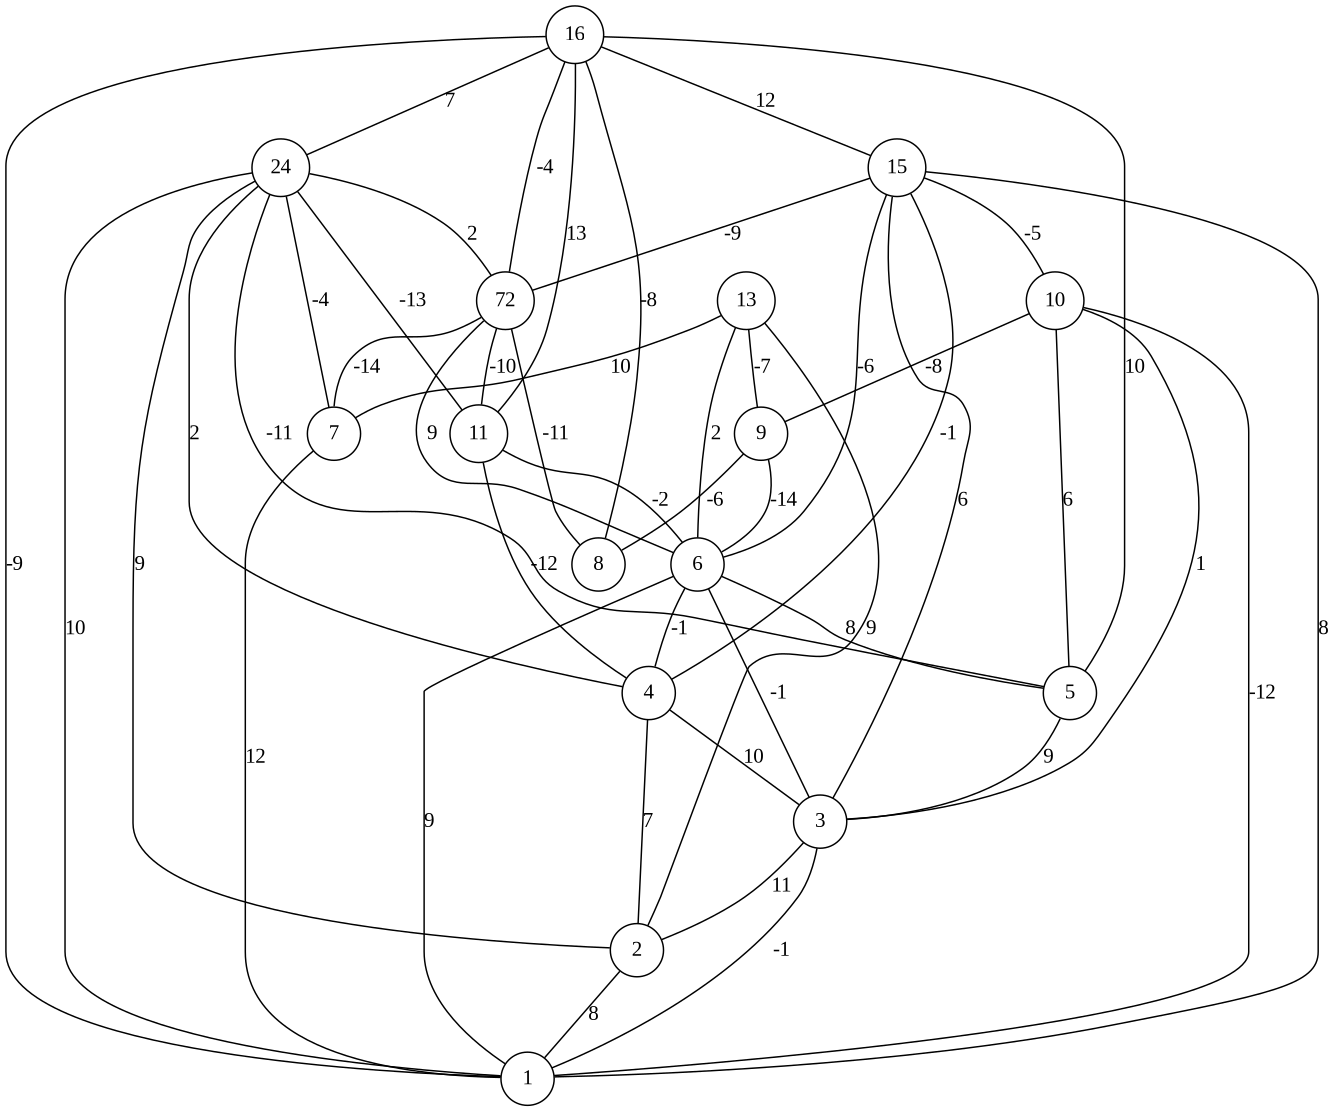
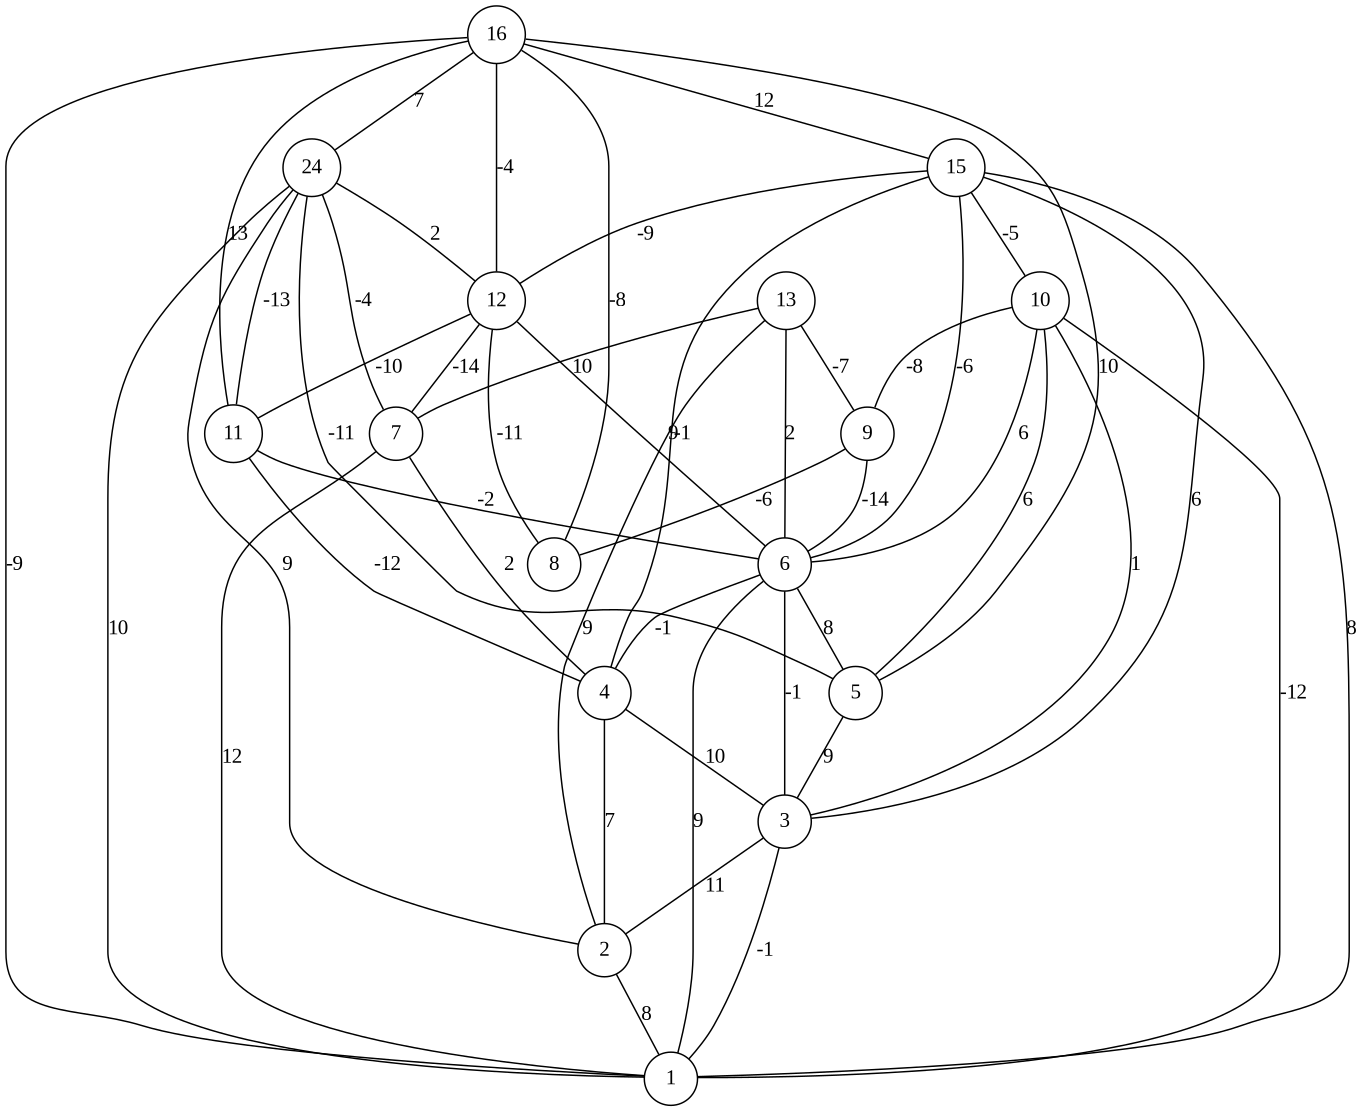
(505, 301) -> (497, 301)
none -> (972, 494)
(232, 559) -> (489, 573)
